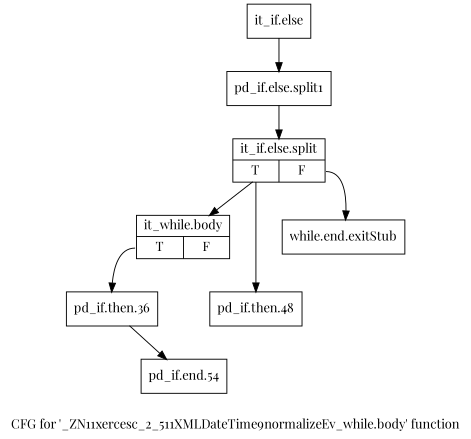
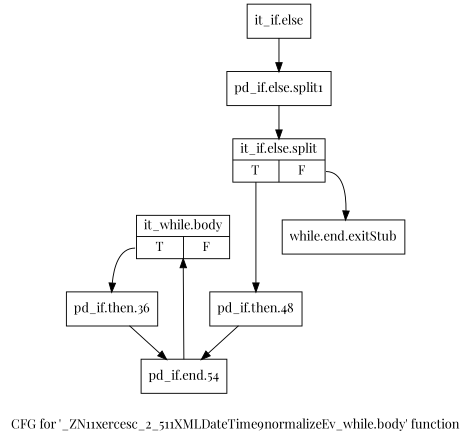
(235, 196) -> (184, 314)
none -> (223, 340)
